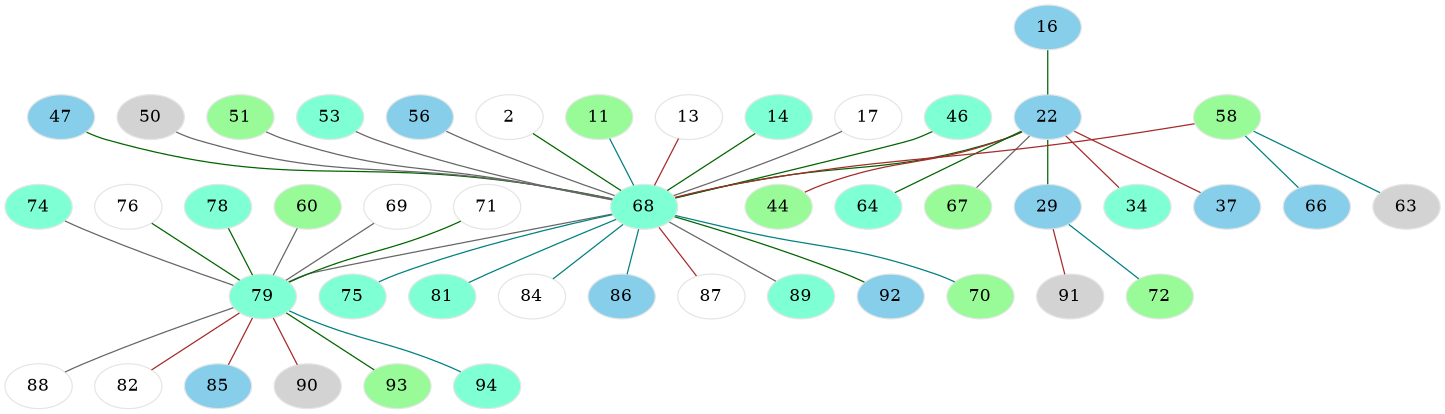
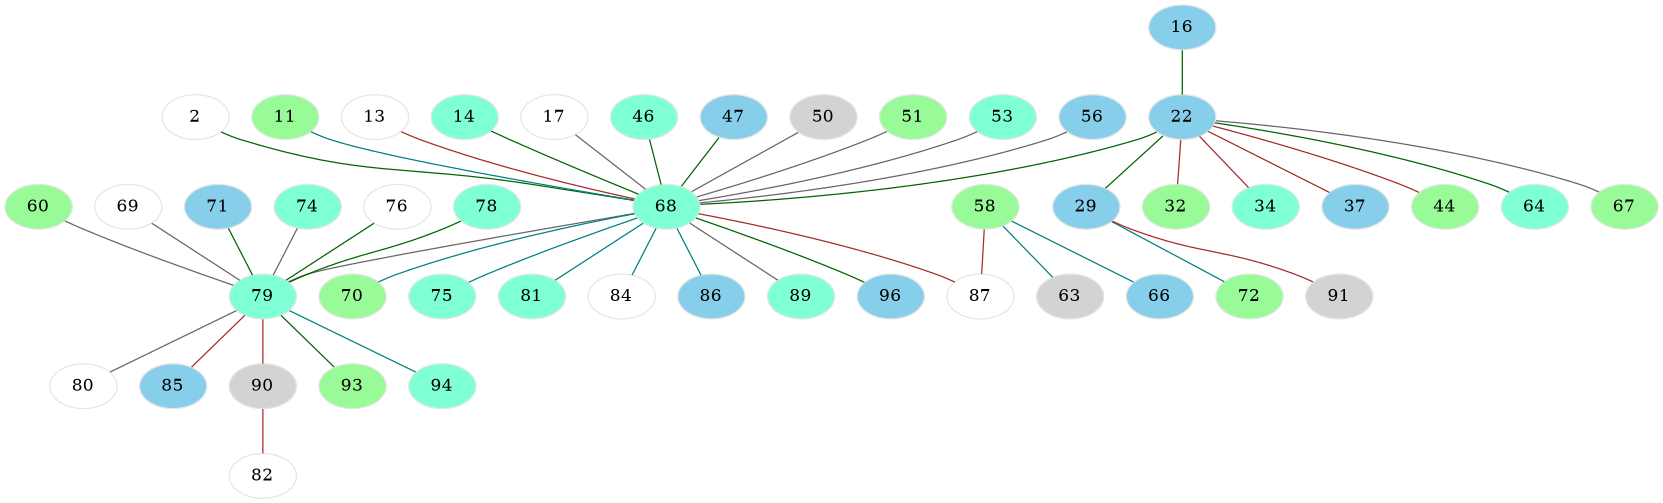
(1000, 151) -> (983, 252)
(487, 207) -> (218, 207)
none -> (1176, 207)
(891, 297) -> (891, 297)
(195, 341) -> (263, 431)
(39, 386) -> (83, 386)
